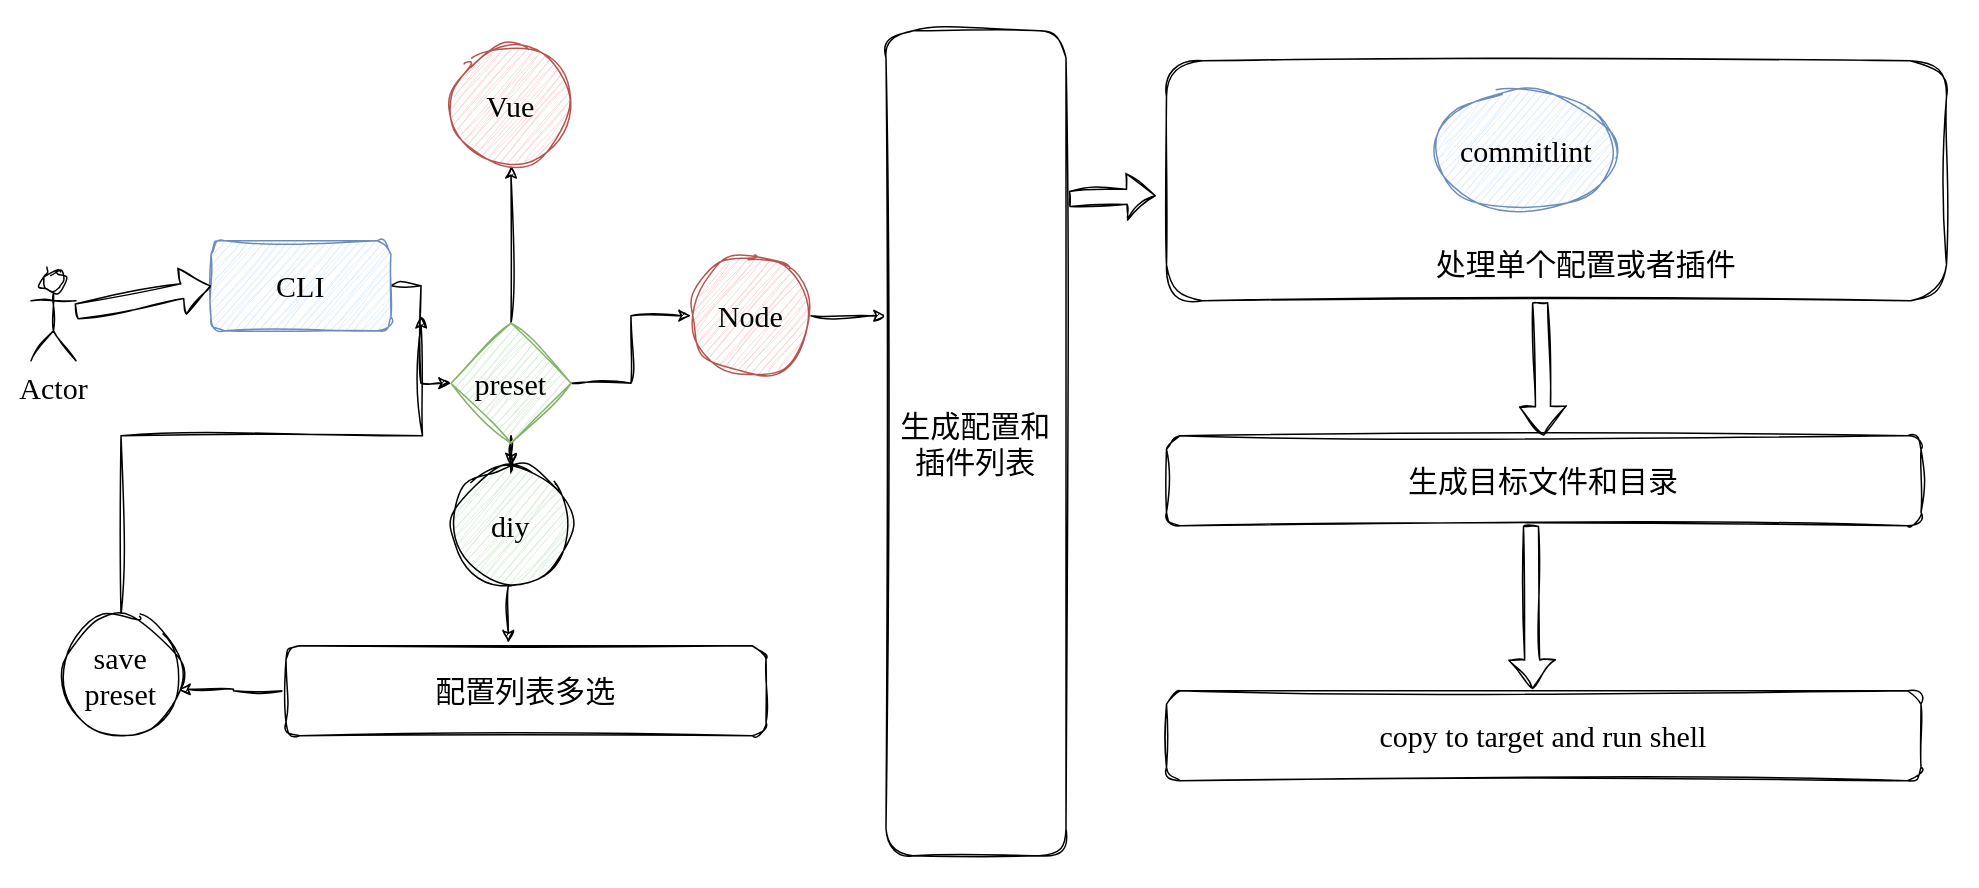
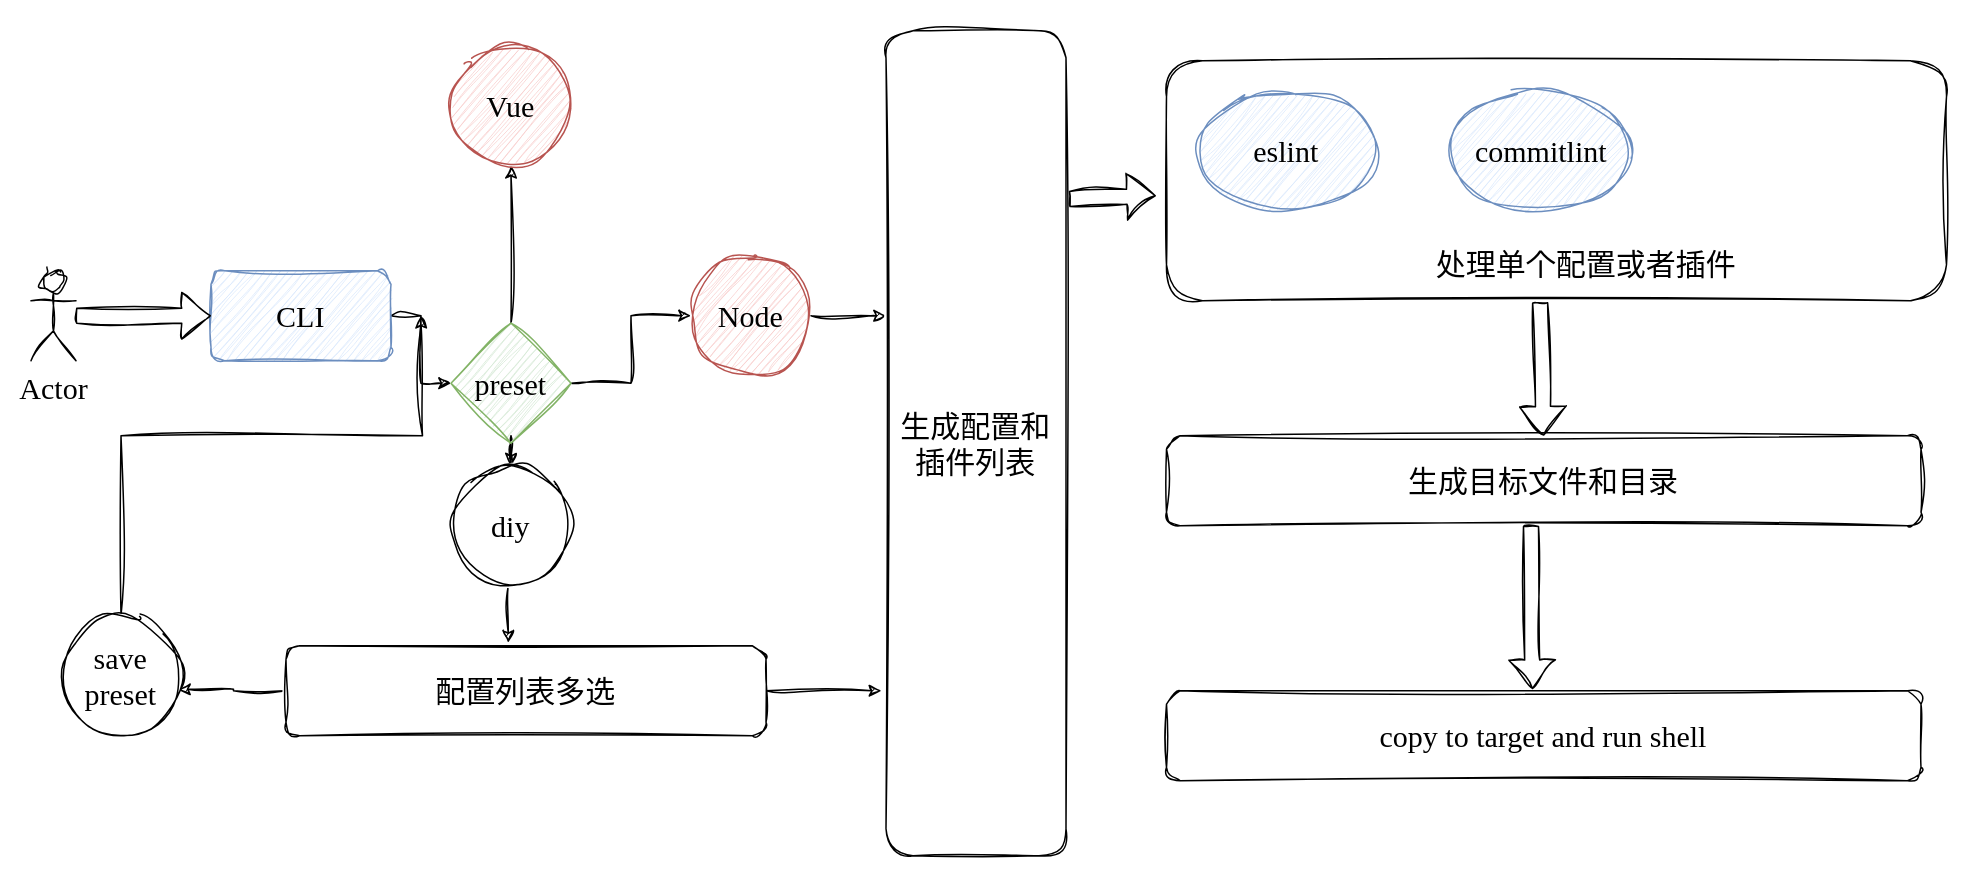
none -> (1286, 151)
(1526, 151) -> (1541, 151)
(301, 286) -> (301, 316)
(511, 526) -> (511, 526)
none -> (820, 691)
